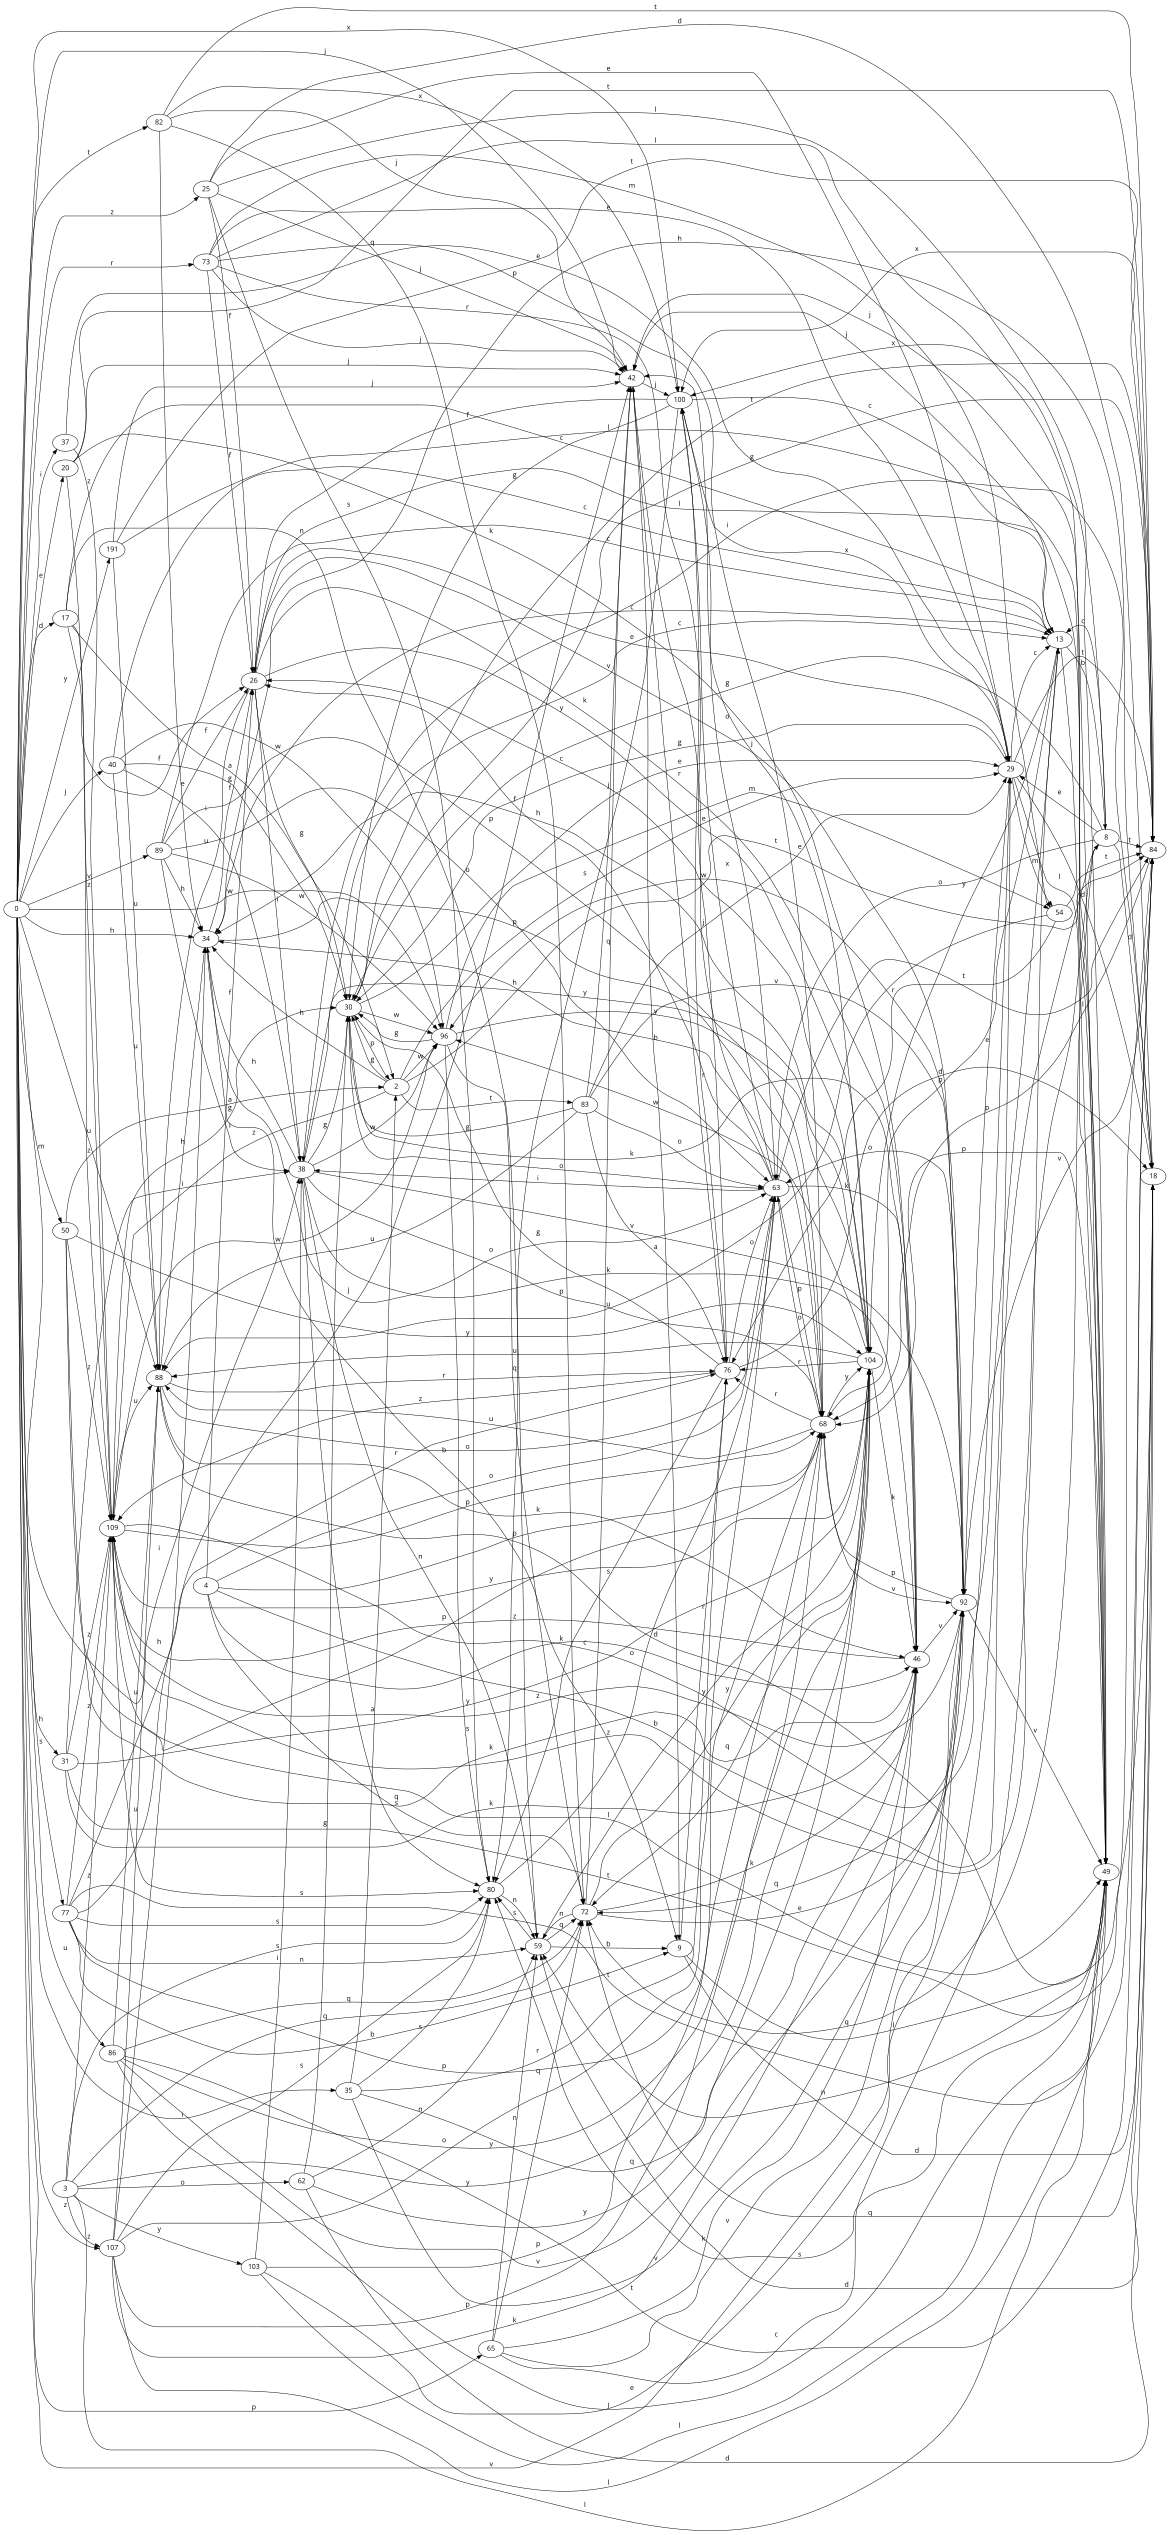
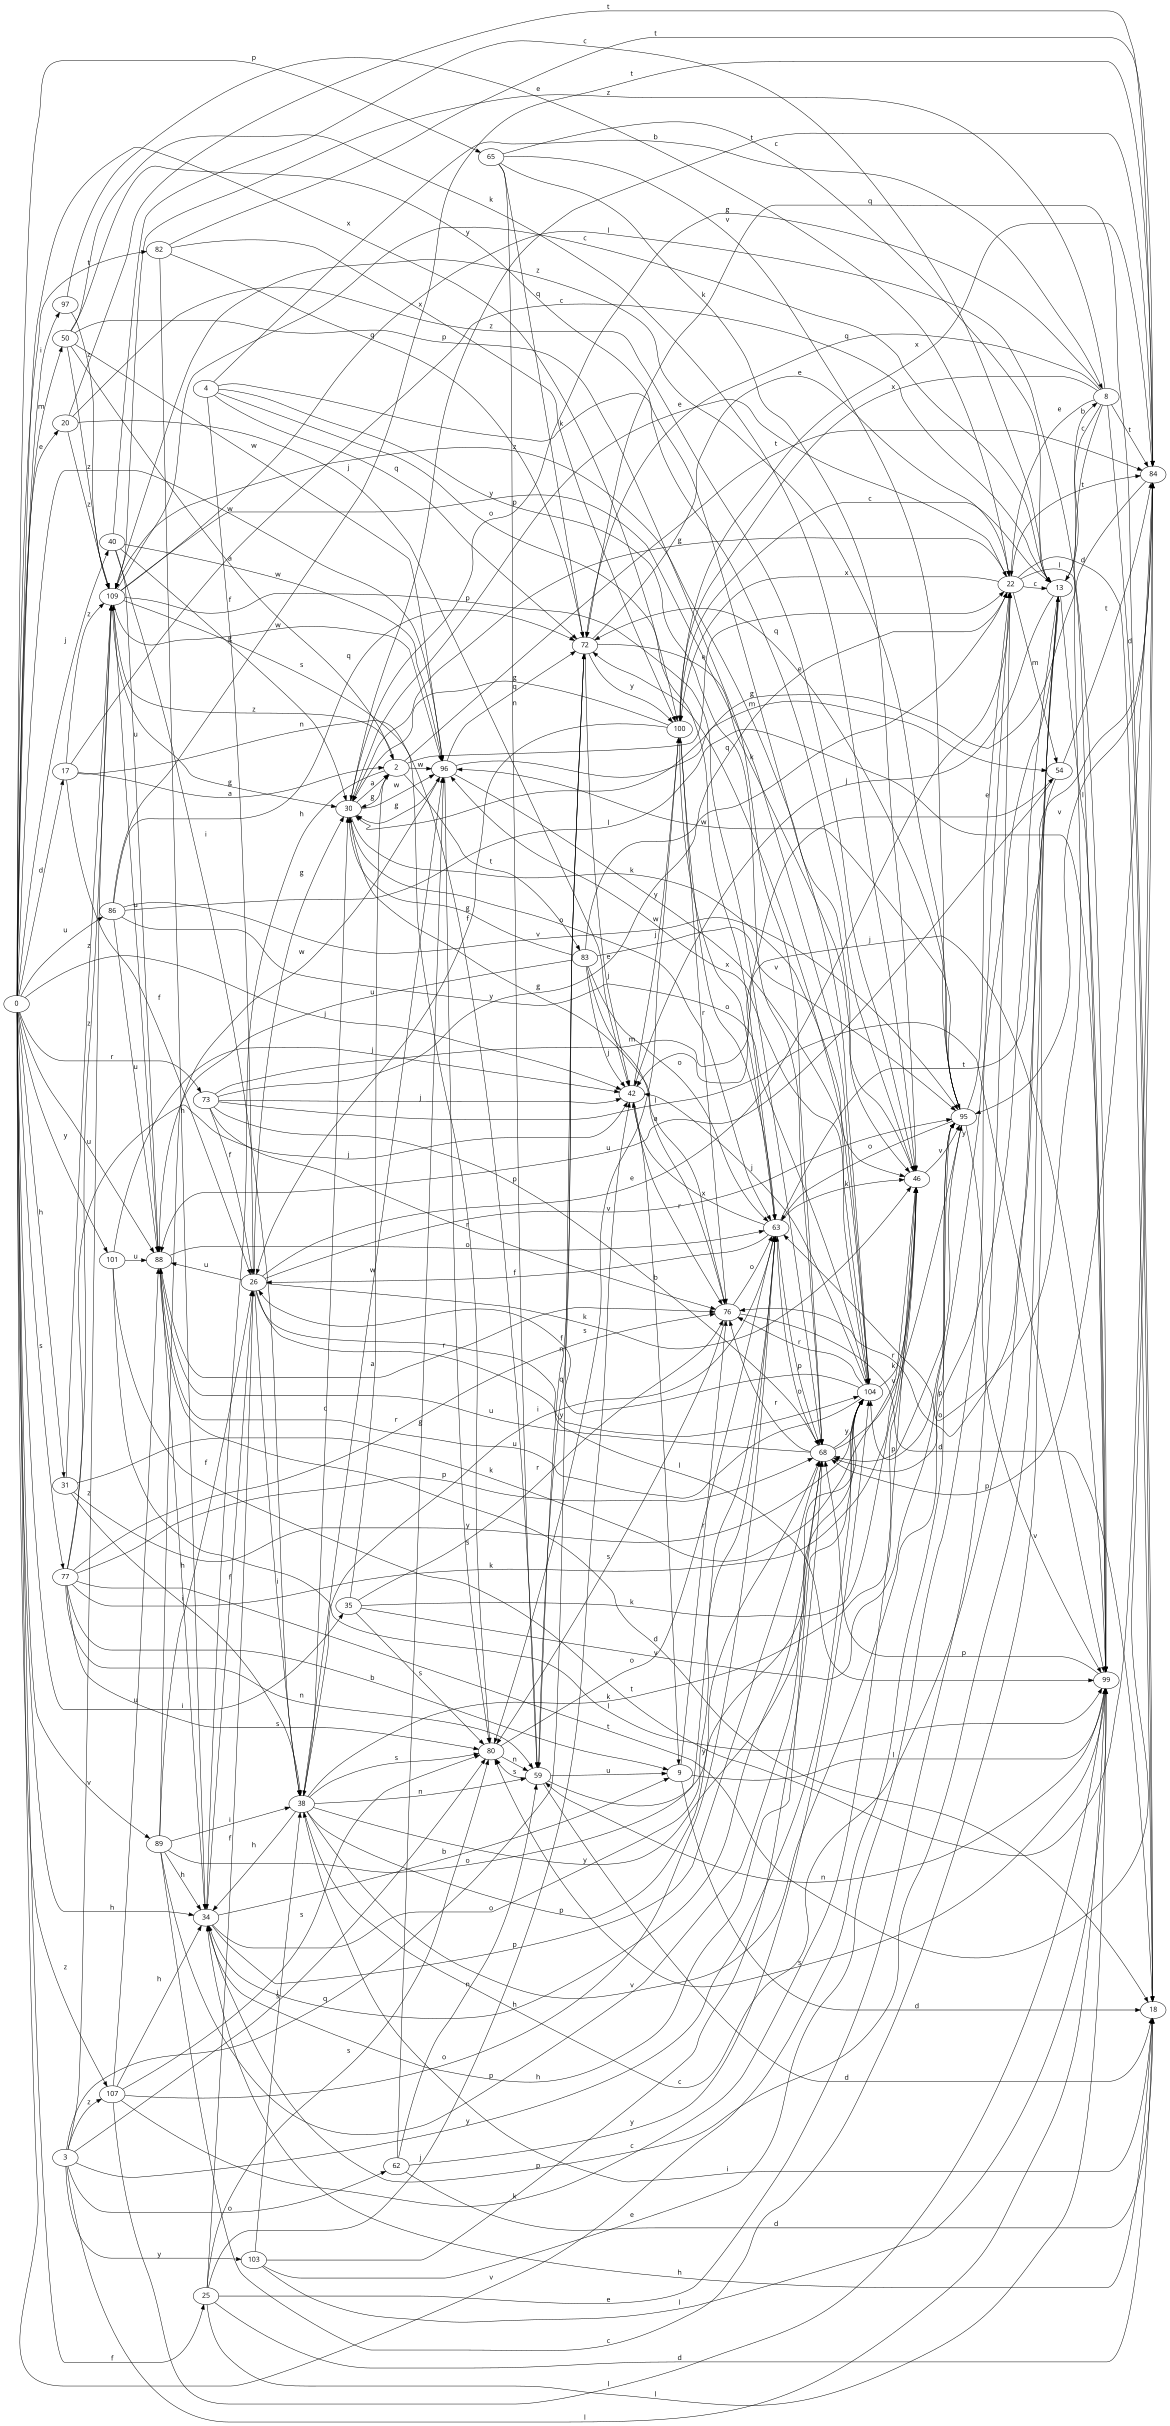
(433, 191) -> none
(112, 212) -> (112, 2359)
(65, 443) -> (65, 305)
none -> (327, 504)
(491, 531) -> (491, 327)
(112, 550) -> (112, 1260)
(497, 623) -> (961, 1736)
(561, 759) -> (561, 1339)
(1011, 770) -> (1011, 584)
(183, 784) -> (183, 1111)
(704, 923) -> (704, 1194)
(608, 942) -> (608, 976)
(372, 1044) -> (372, 784)
(325, 1125) -> (325, 1409)
(406, 1405) -> none
(494, 1515) -> (629, 1571)
(331, 1598) -> (420, 1470)
(49, 1599) -> none
(964, 1603) -> (964, 1117)
(771, 1652) -> (624, 692)
(1106, 1872) -> (1106, 1680)
(608, 1944) -> (608, 1771)
(1106, 1976) -> none
(674, 2117) -> none
(632, 2162) -> (632, 1602)
(1132, 2165) -> (797, 2074)
